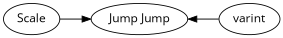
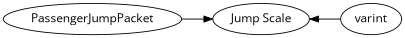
(32, 19) -> (92, 19)
(139, 19) -> (261, 19)
